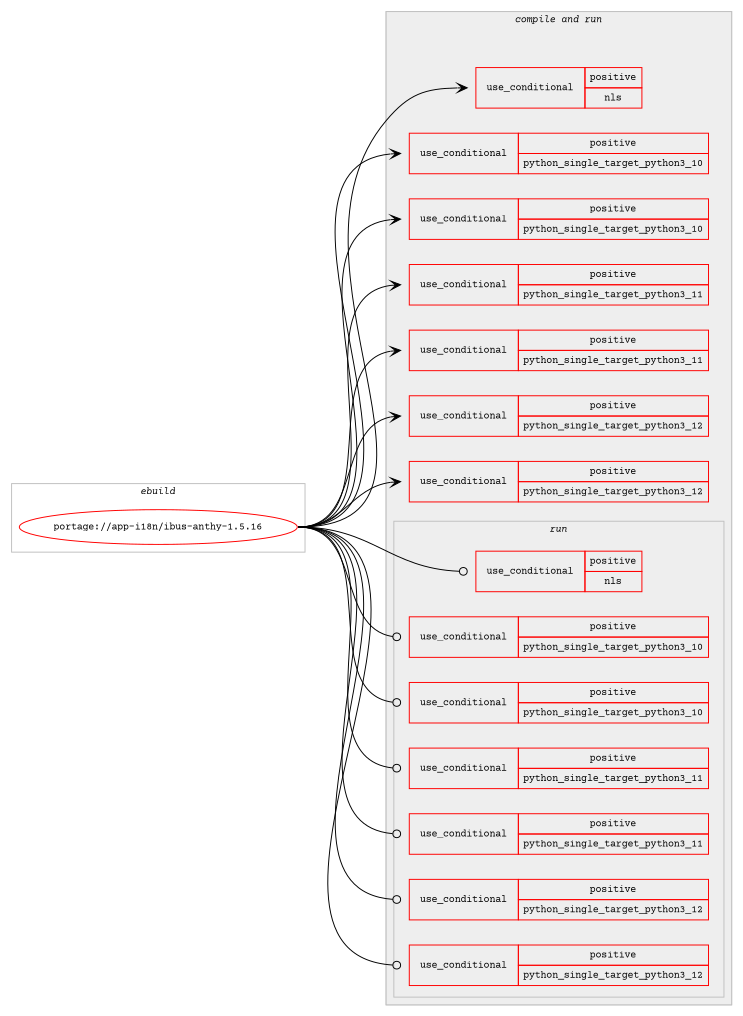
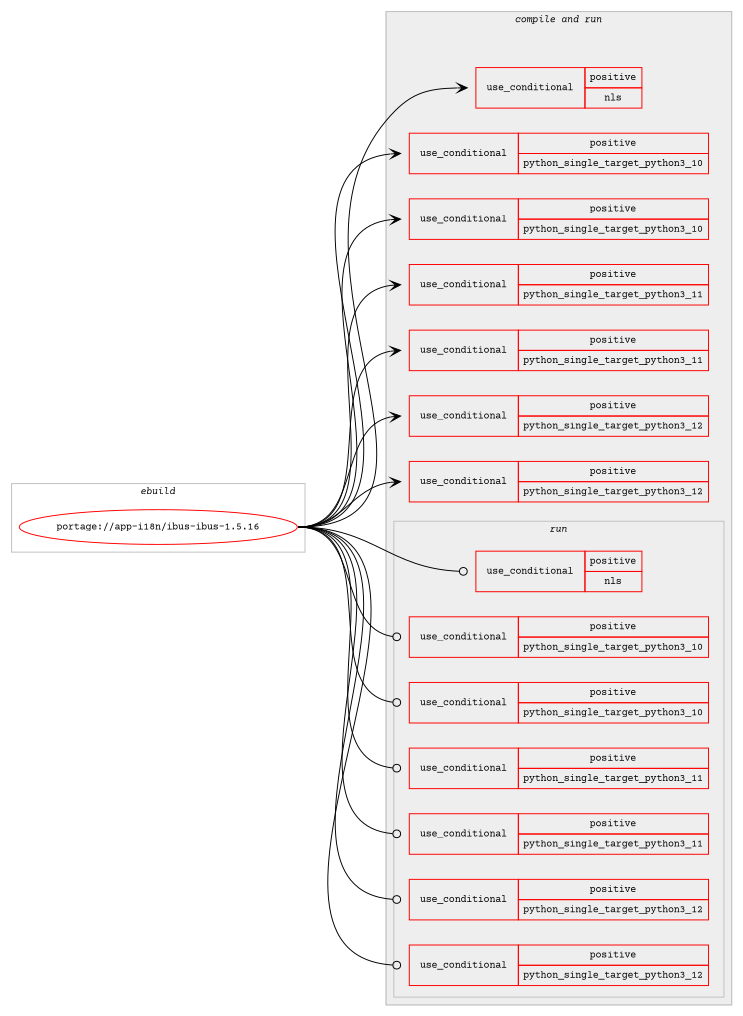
(158, 527) -> (158, 527)
